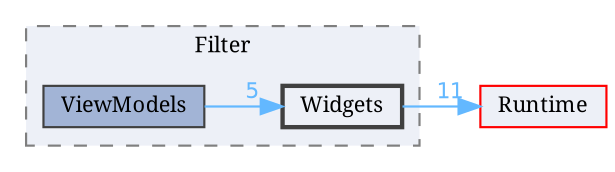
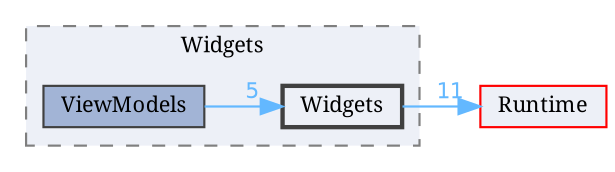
(223, 47) -> (223, 47)
